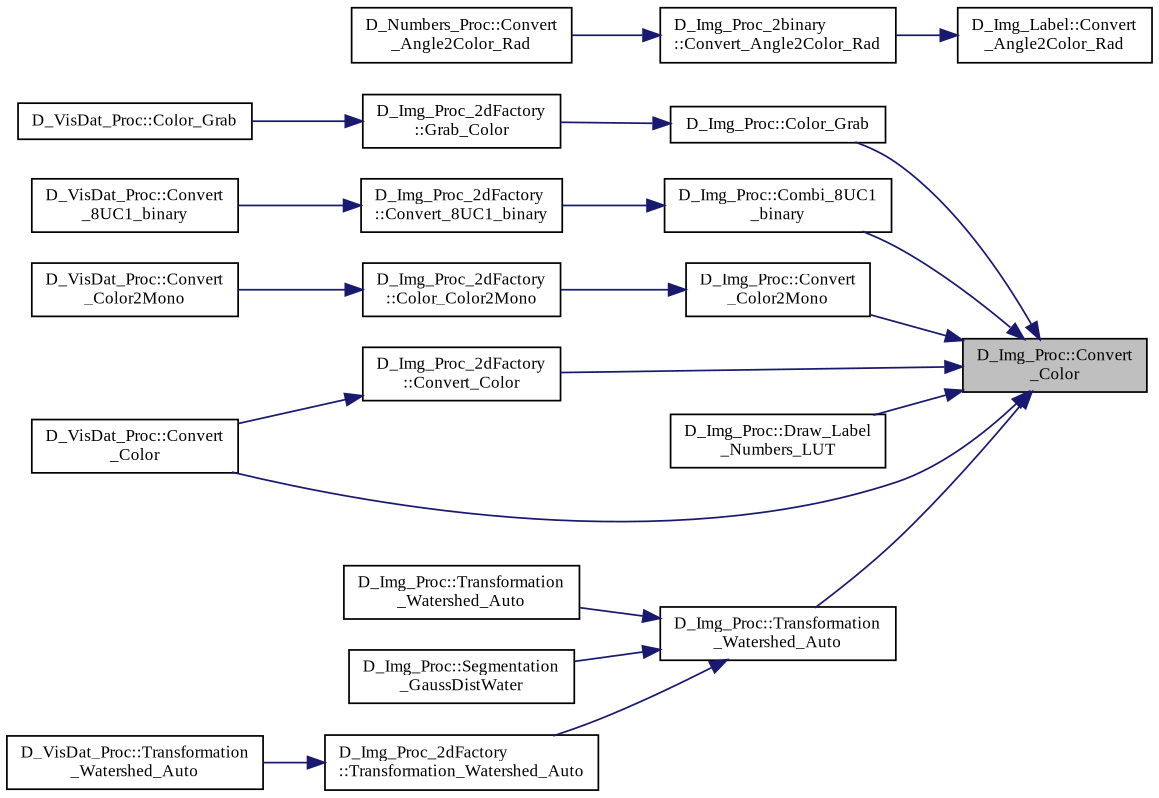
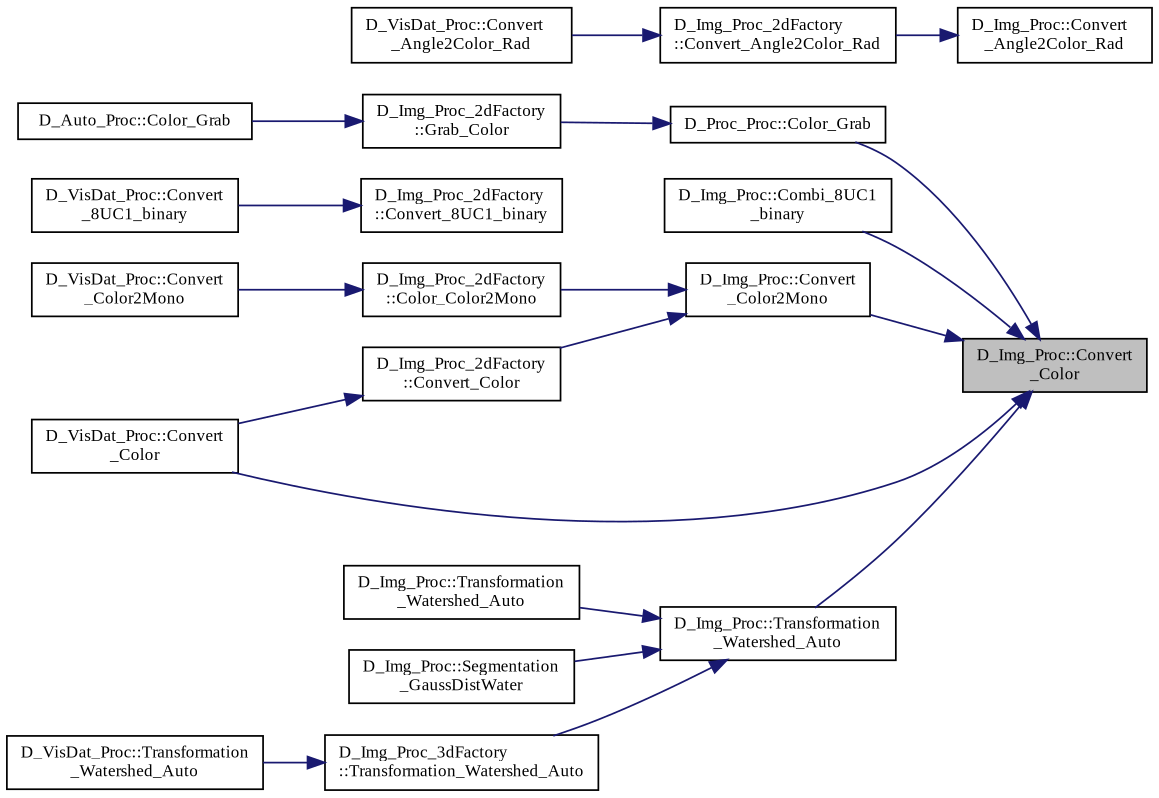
(462, 35) -> (462, 35)
(778, 35) -> (778, 35)
(1055, 35) -> (1055, 35)
(135, 121) -> (135, 121)
(778, 125) -> (778, 125)
(605, 205) -> none
(753, 370) -> (614, 333)
(778, 441) -> none
(462, 763) -> (462, 763)
